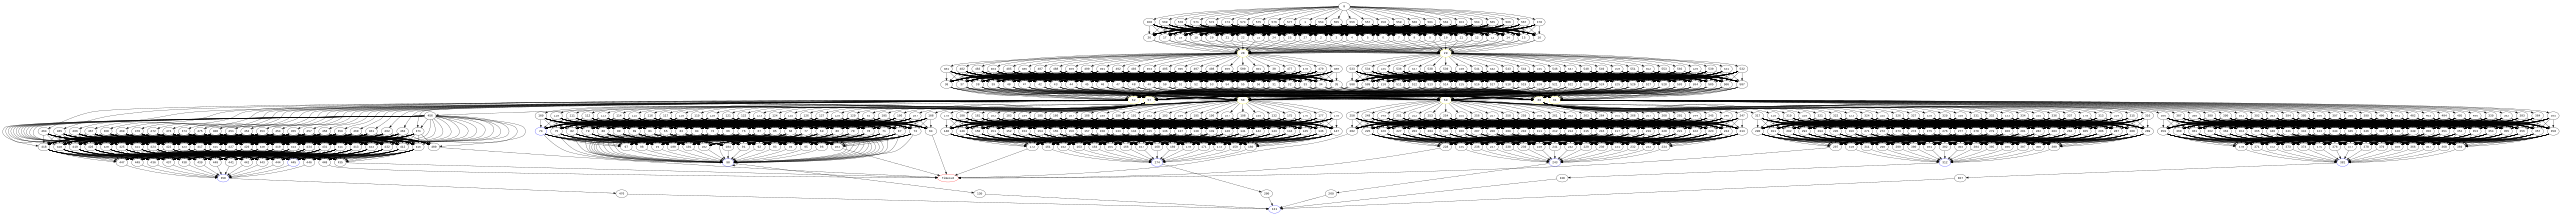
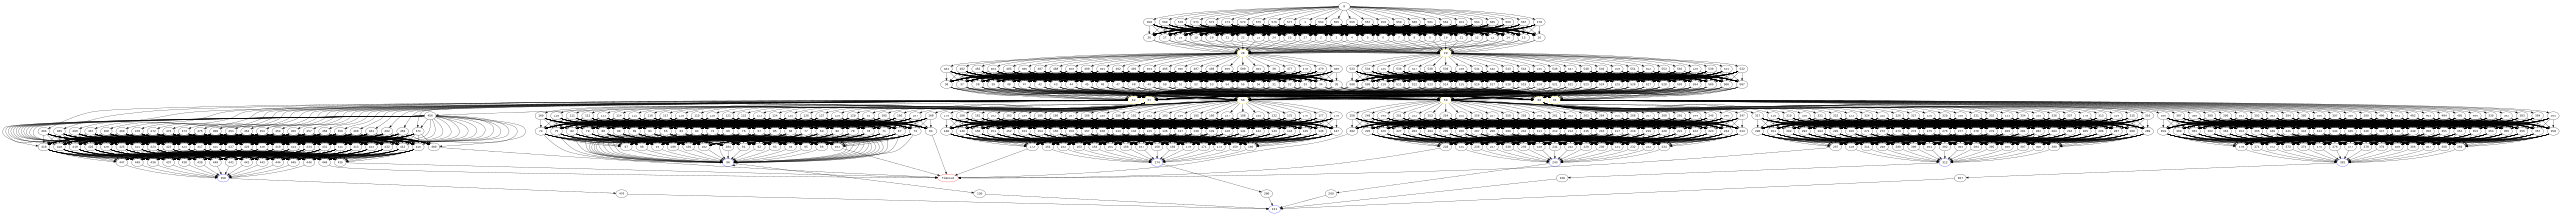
(541, 131) -> (541, 131)
(293, 162) -> (293, 162)
